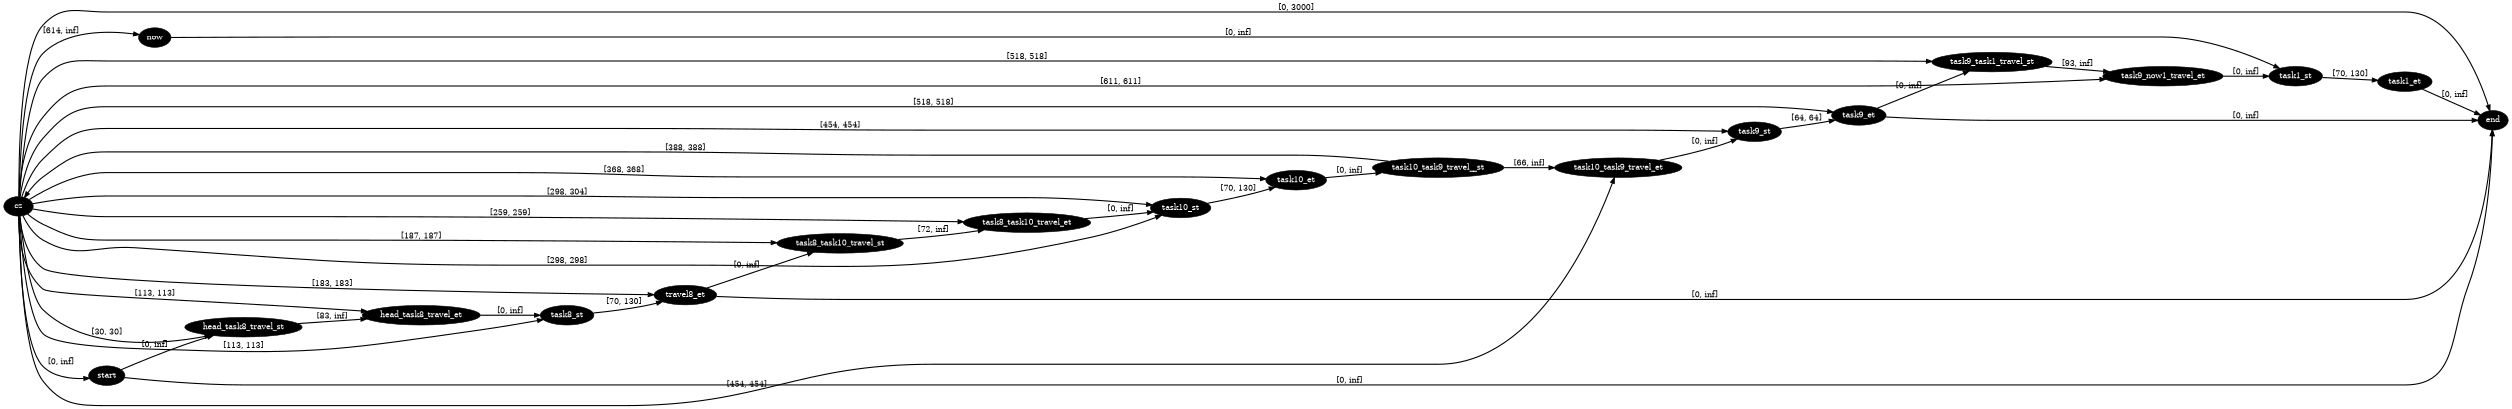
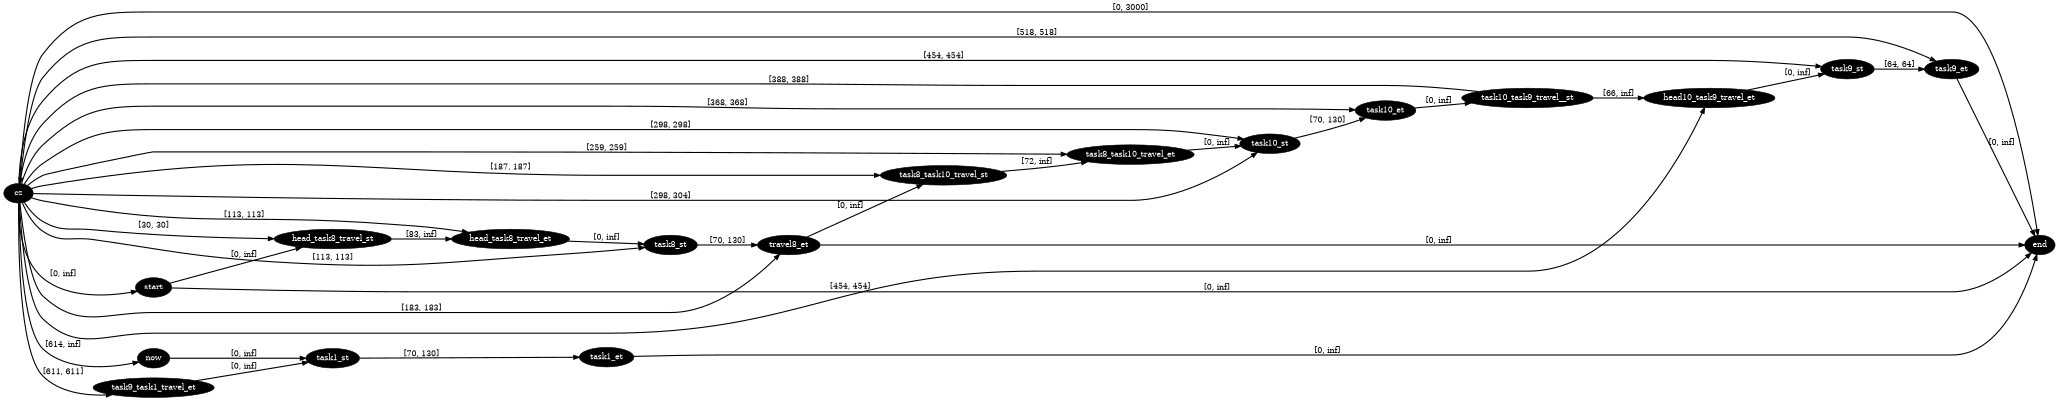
(1992, 62) -> none
(2163, 76) -> (154, 388)
(1618, 168) -> (1709, 98)
